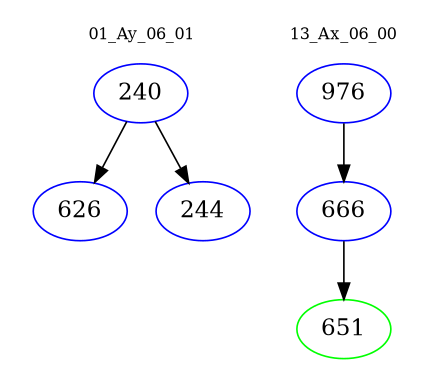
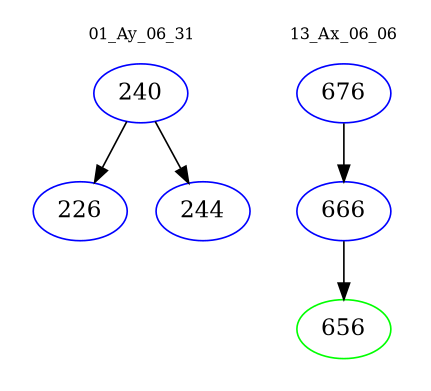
(142, 35) -> (142, 35)
(344, 35) -> (344, 35)
(344, 93) -> (344, 93)
(80, 211) -> (80, 211)
(344, 329) -> (344, 329)
